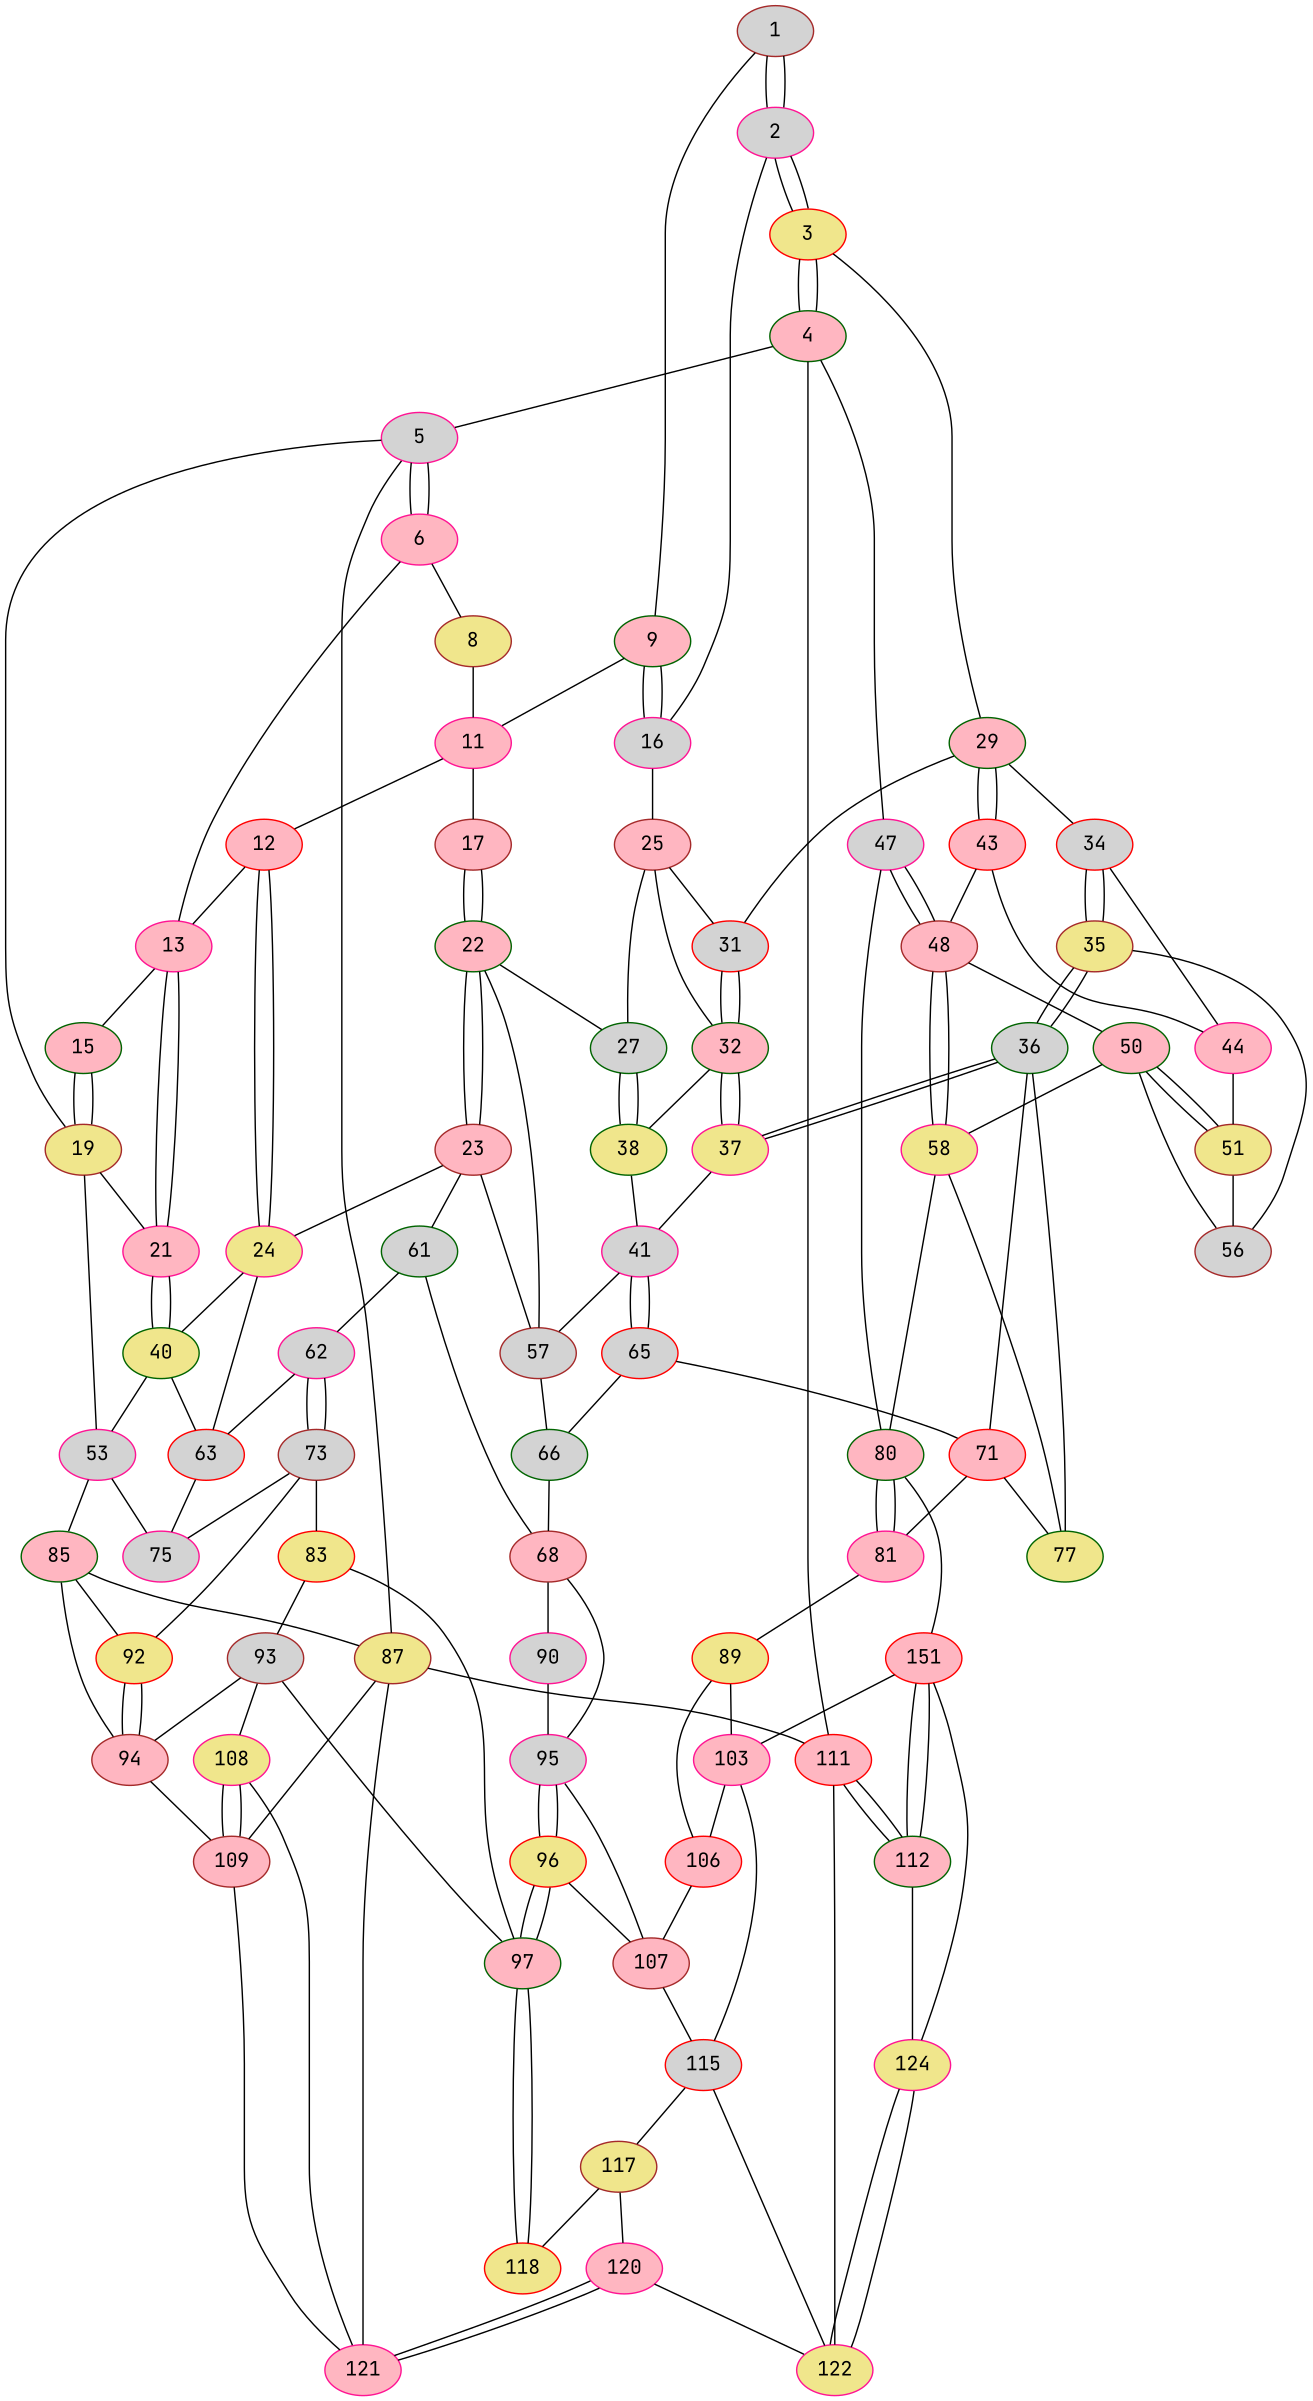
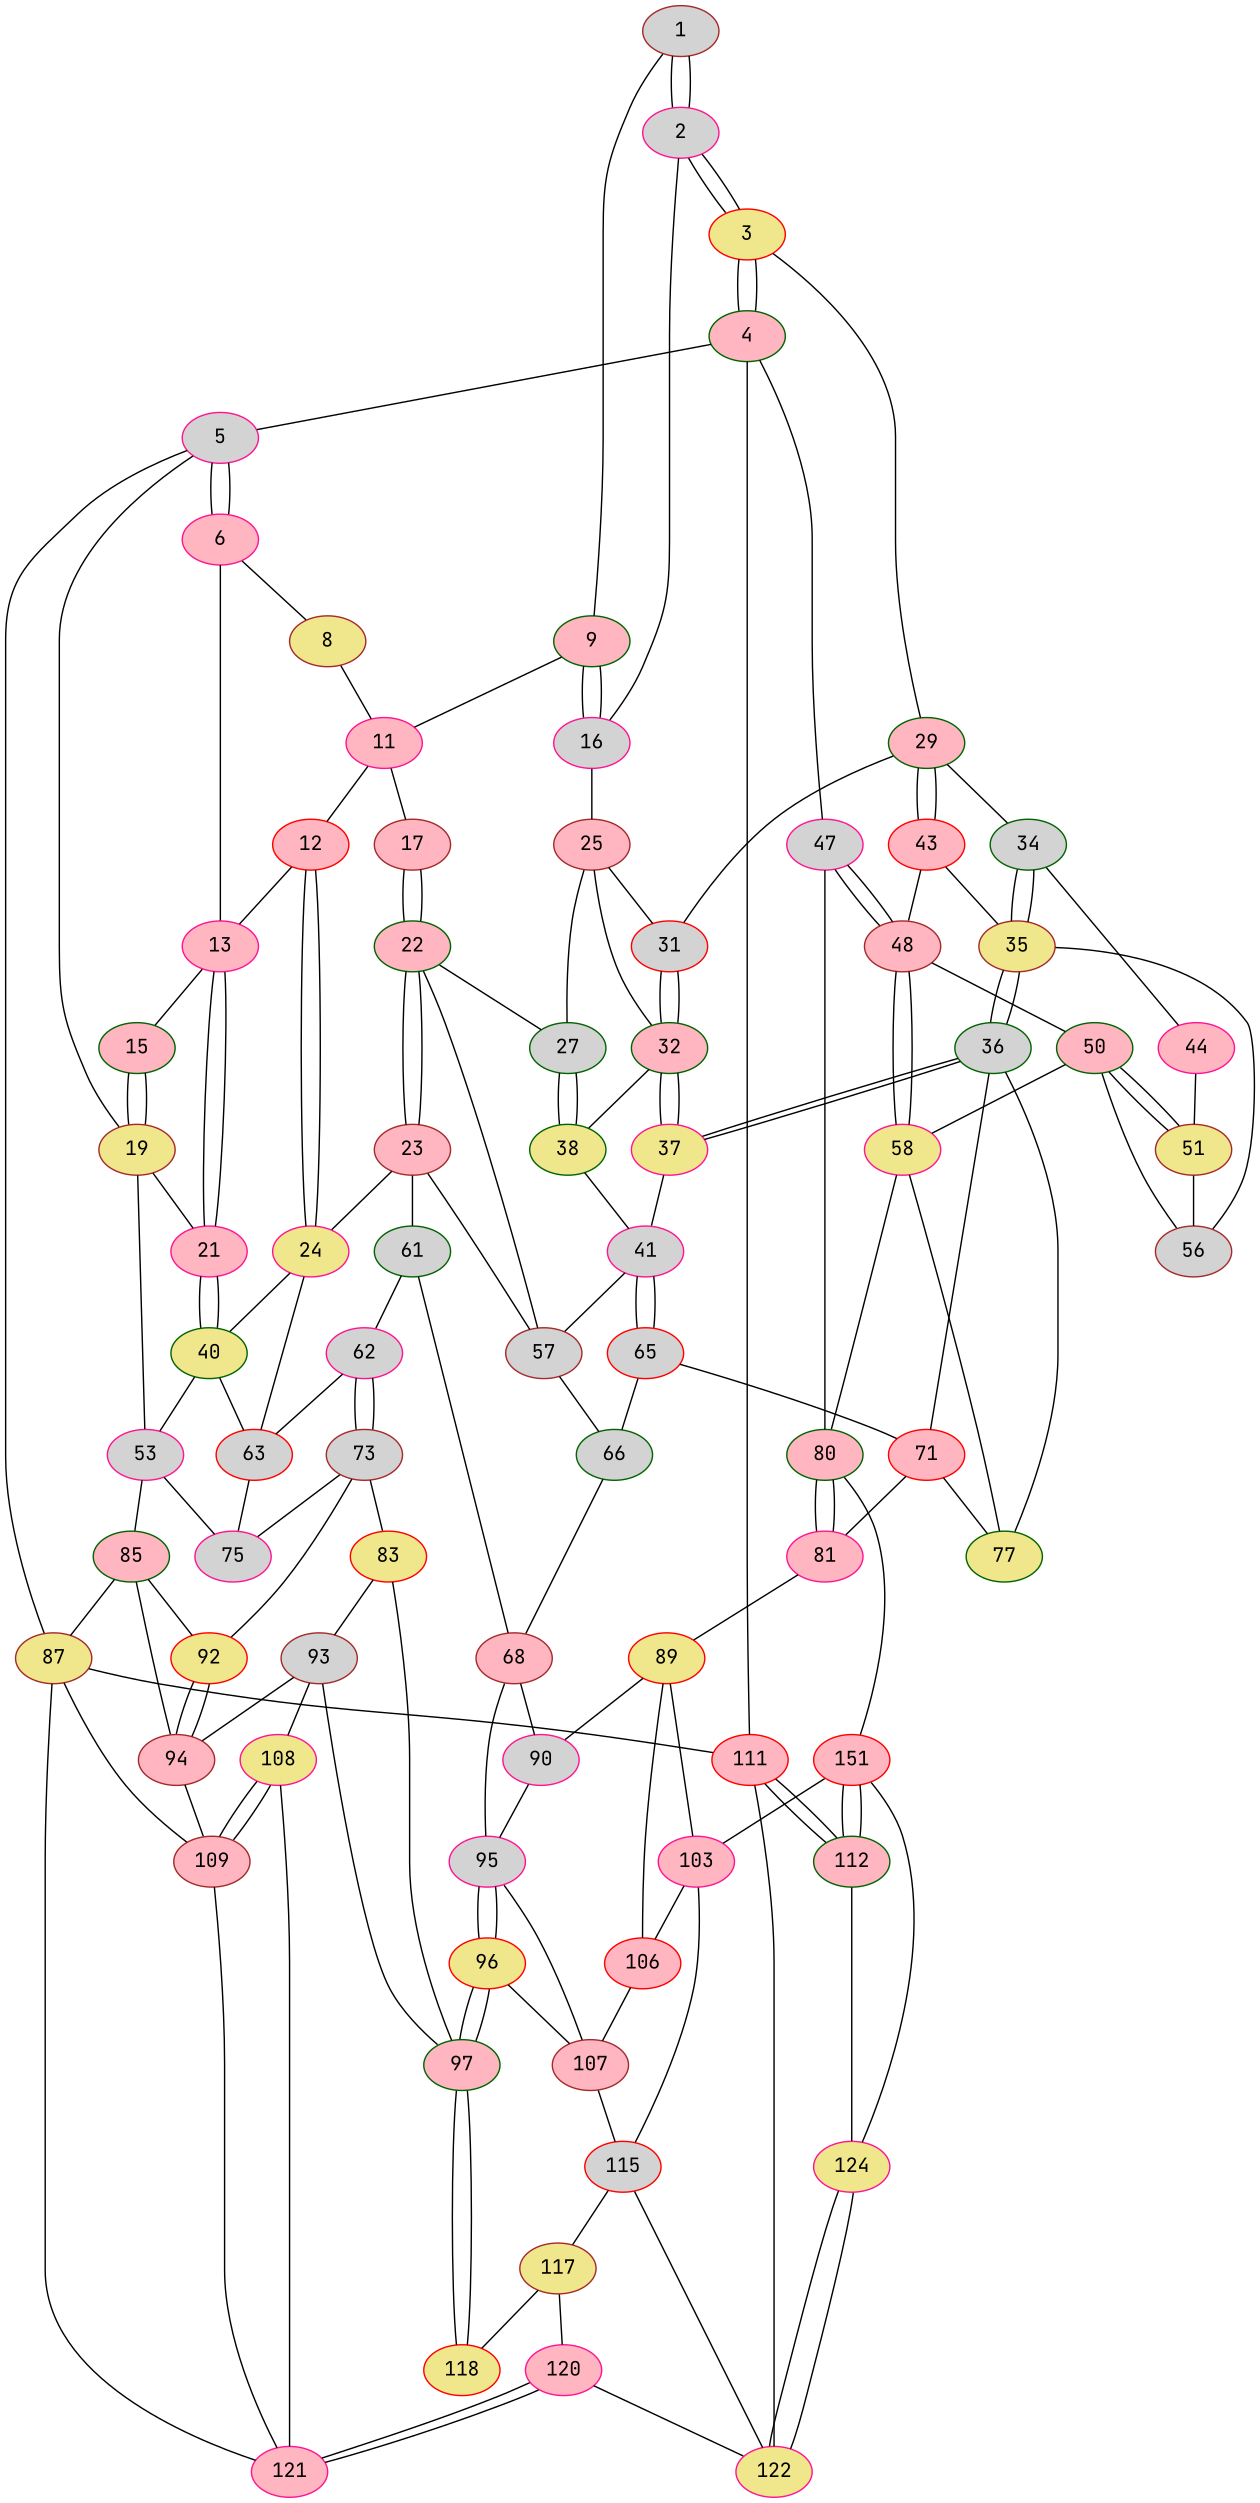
(1095, 845) -> (1028, 845)
(1049, 976) -> (972, 896)
none -> (604, 1709)
